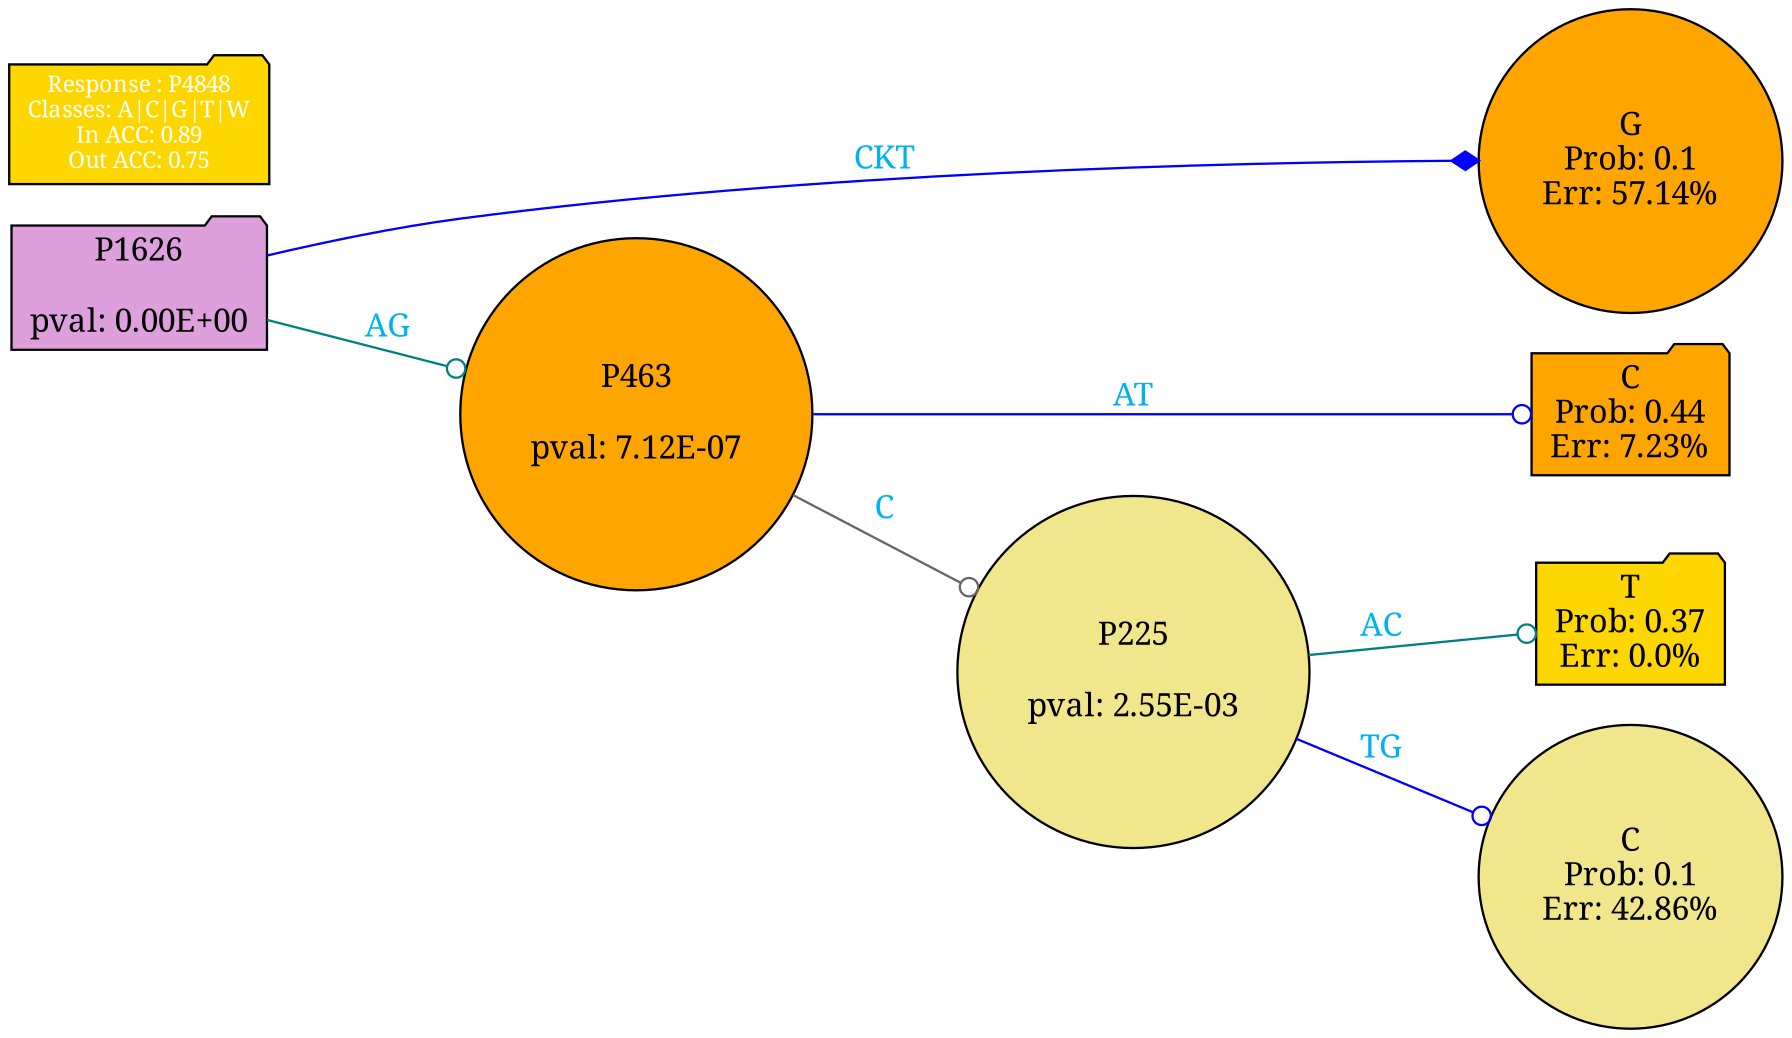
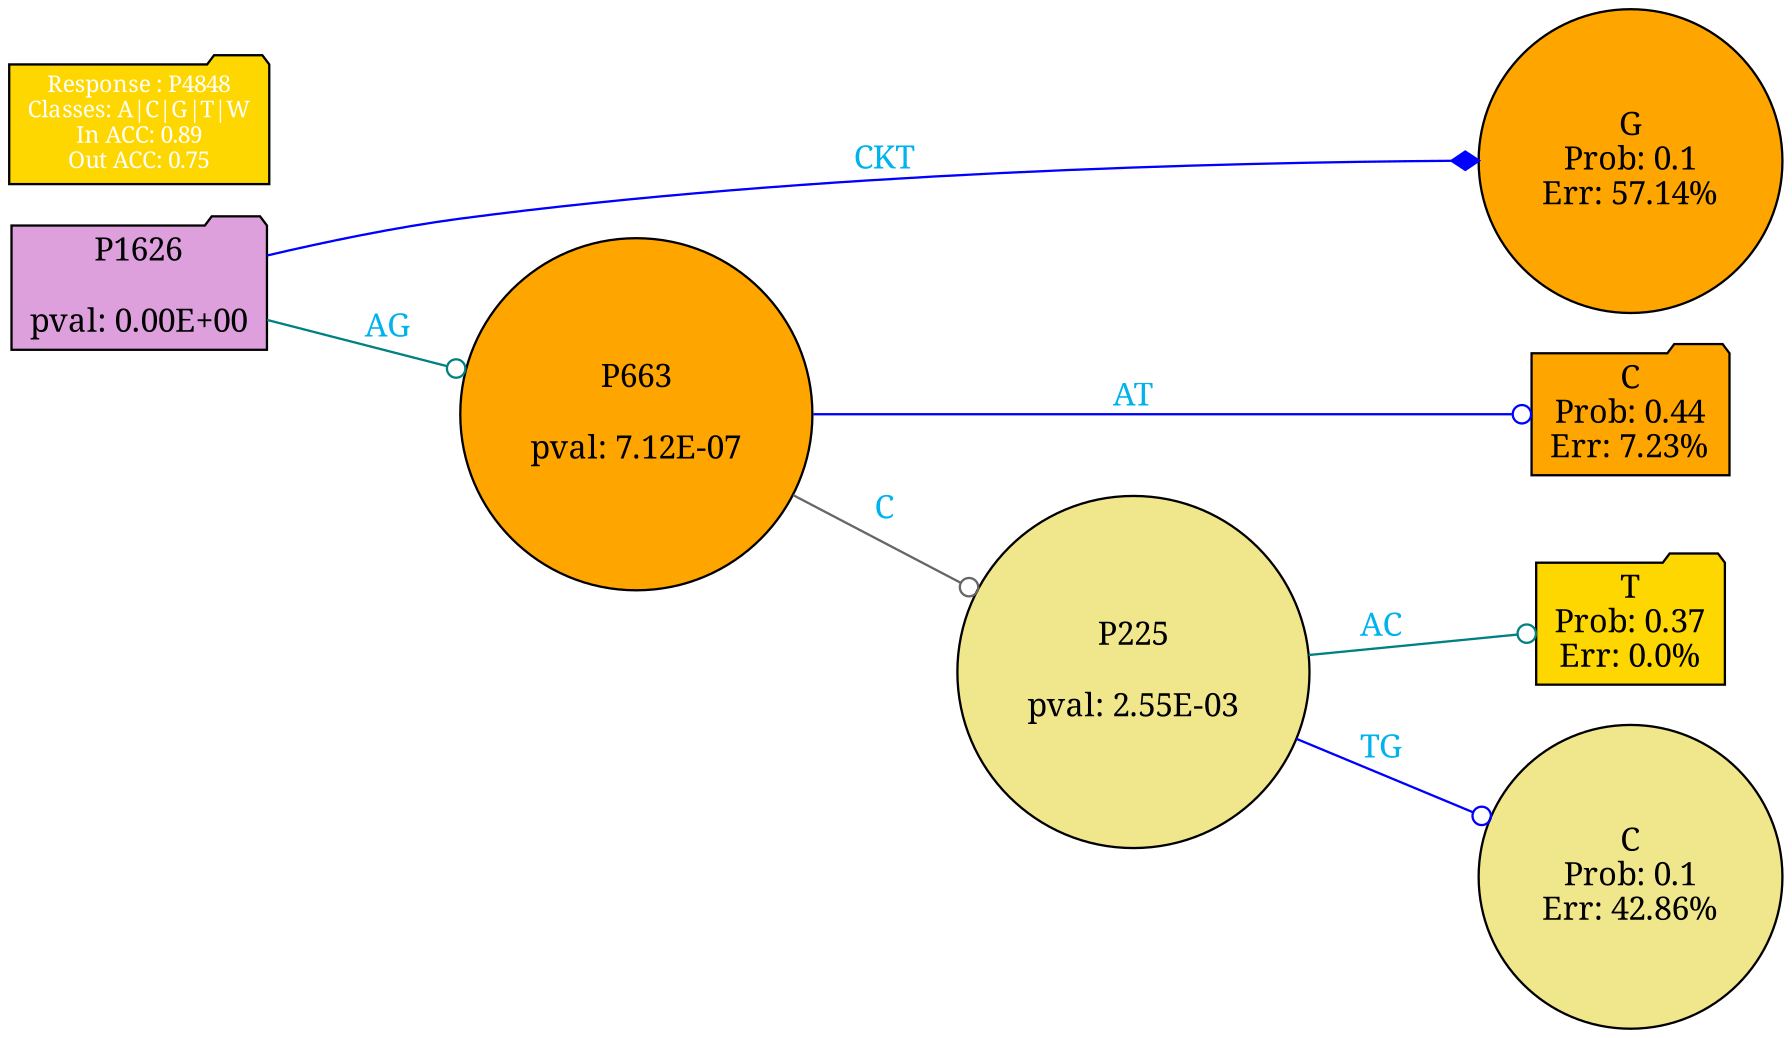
(636, 414) -> (636, 414)
